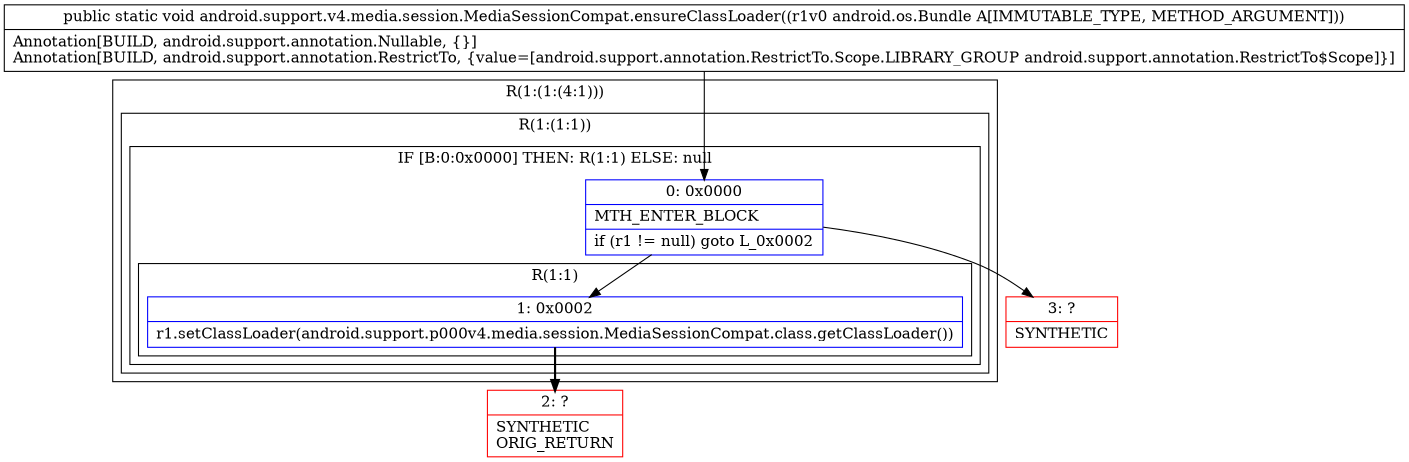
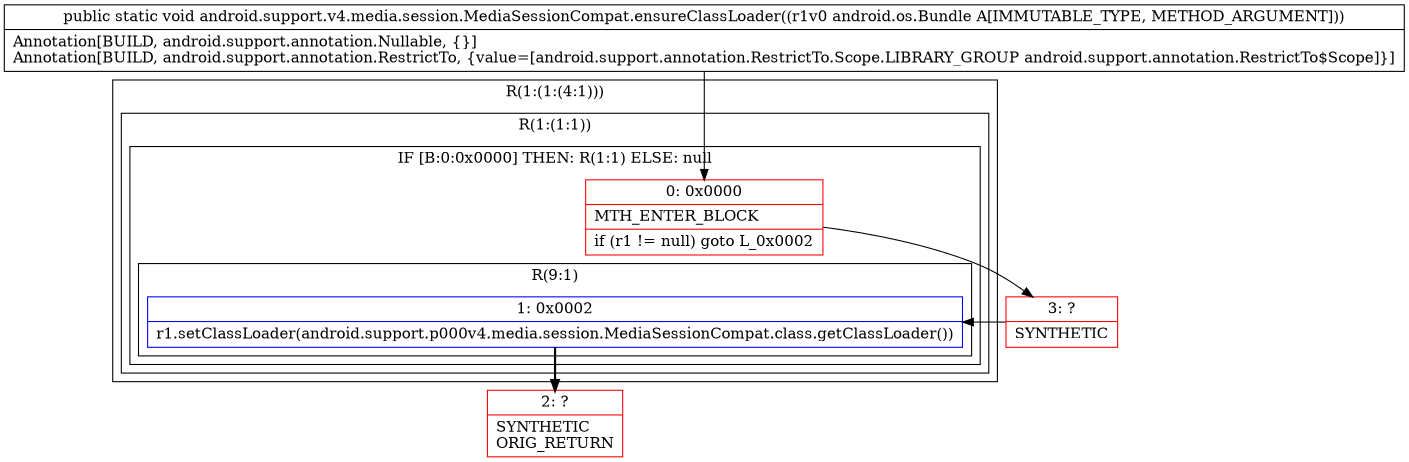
(704, 217) -> (704, 217)
(625, 273) -> (990, 322)
(555, 276) -> (555, 276)
